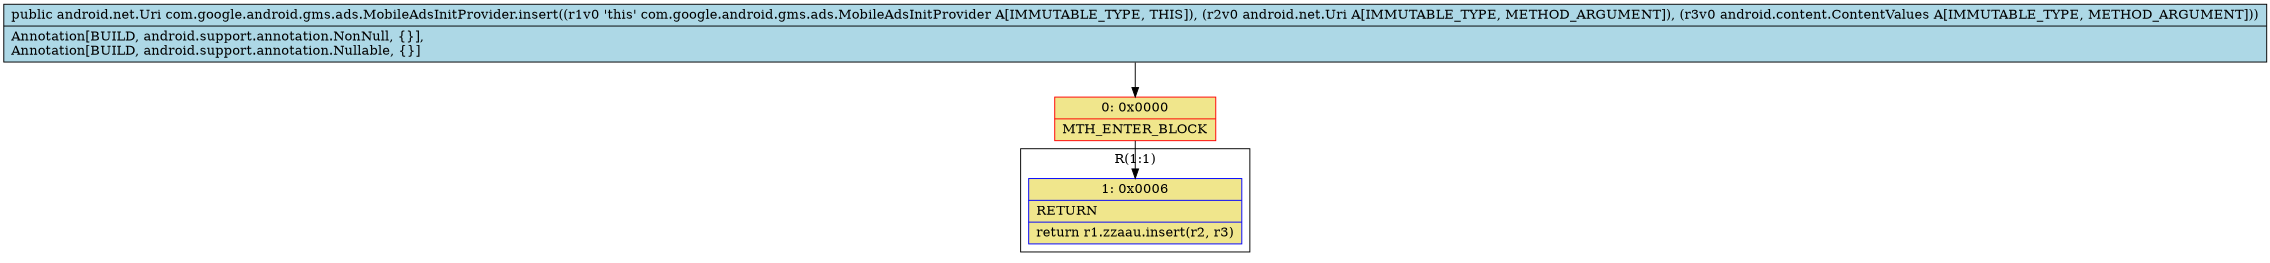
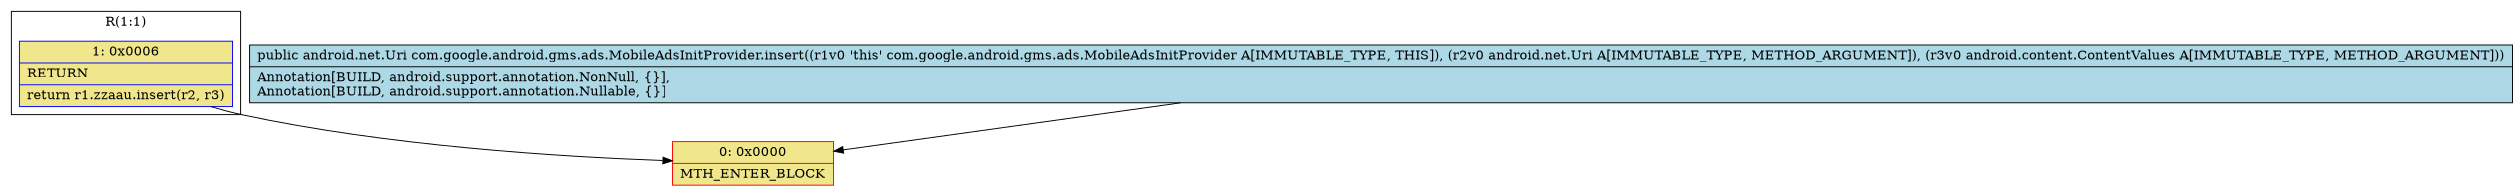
(1135, 155) -> (435, 144)
